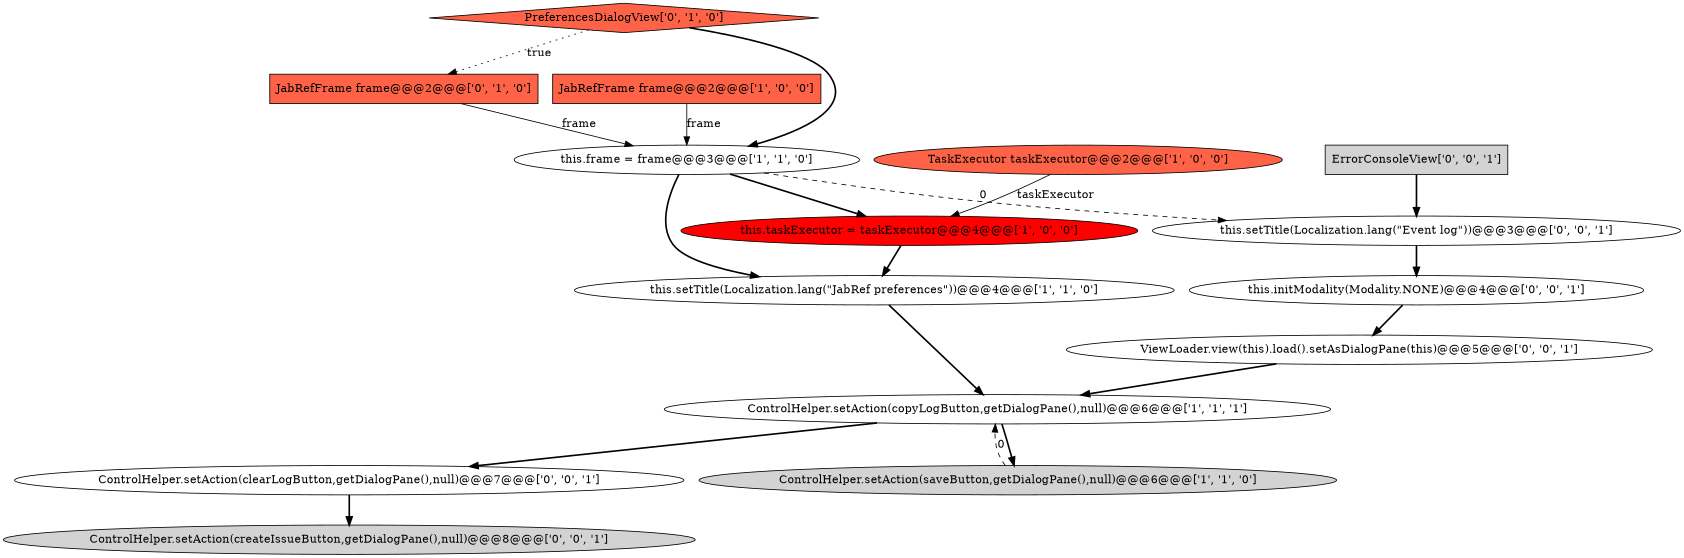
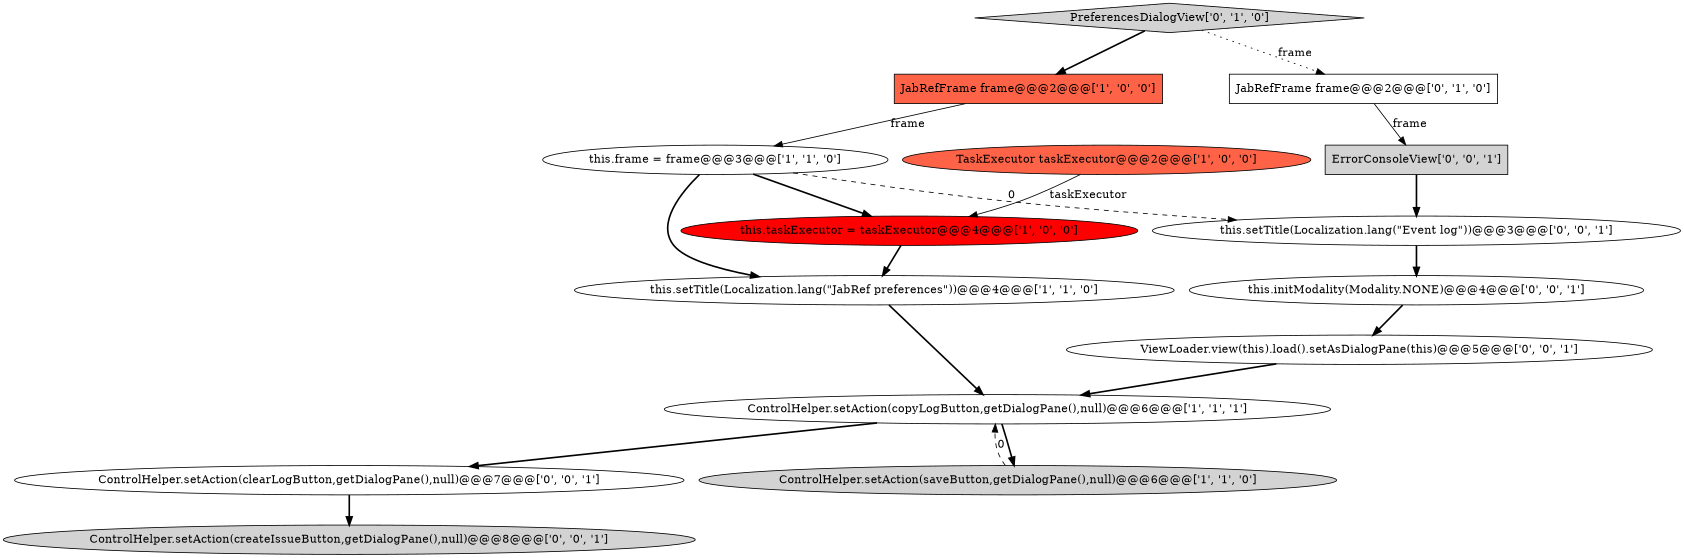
(624, 18) -> (1169, 18)
(540, 53) -> (1295, 53)
(817, 64) -> (1105, 51)
(404, 89) -> (1363, 89)
(543, 124) -> (1387, 121)
